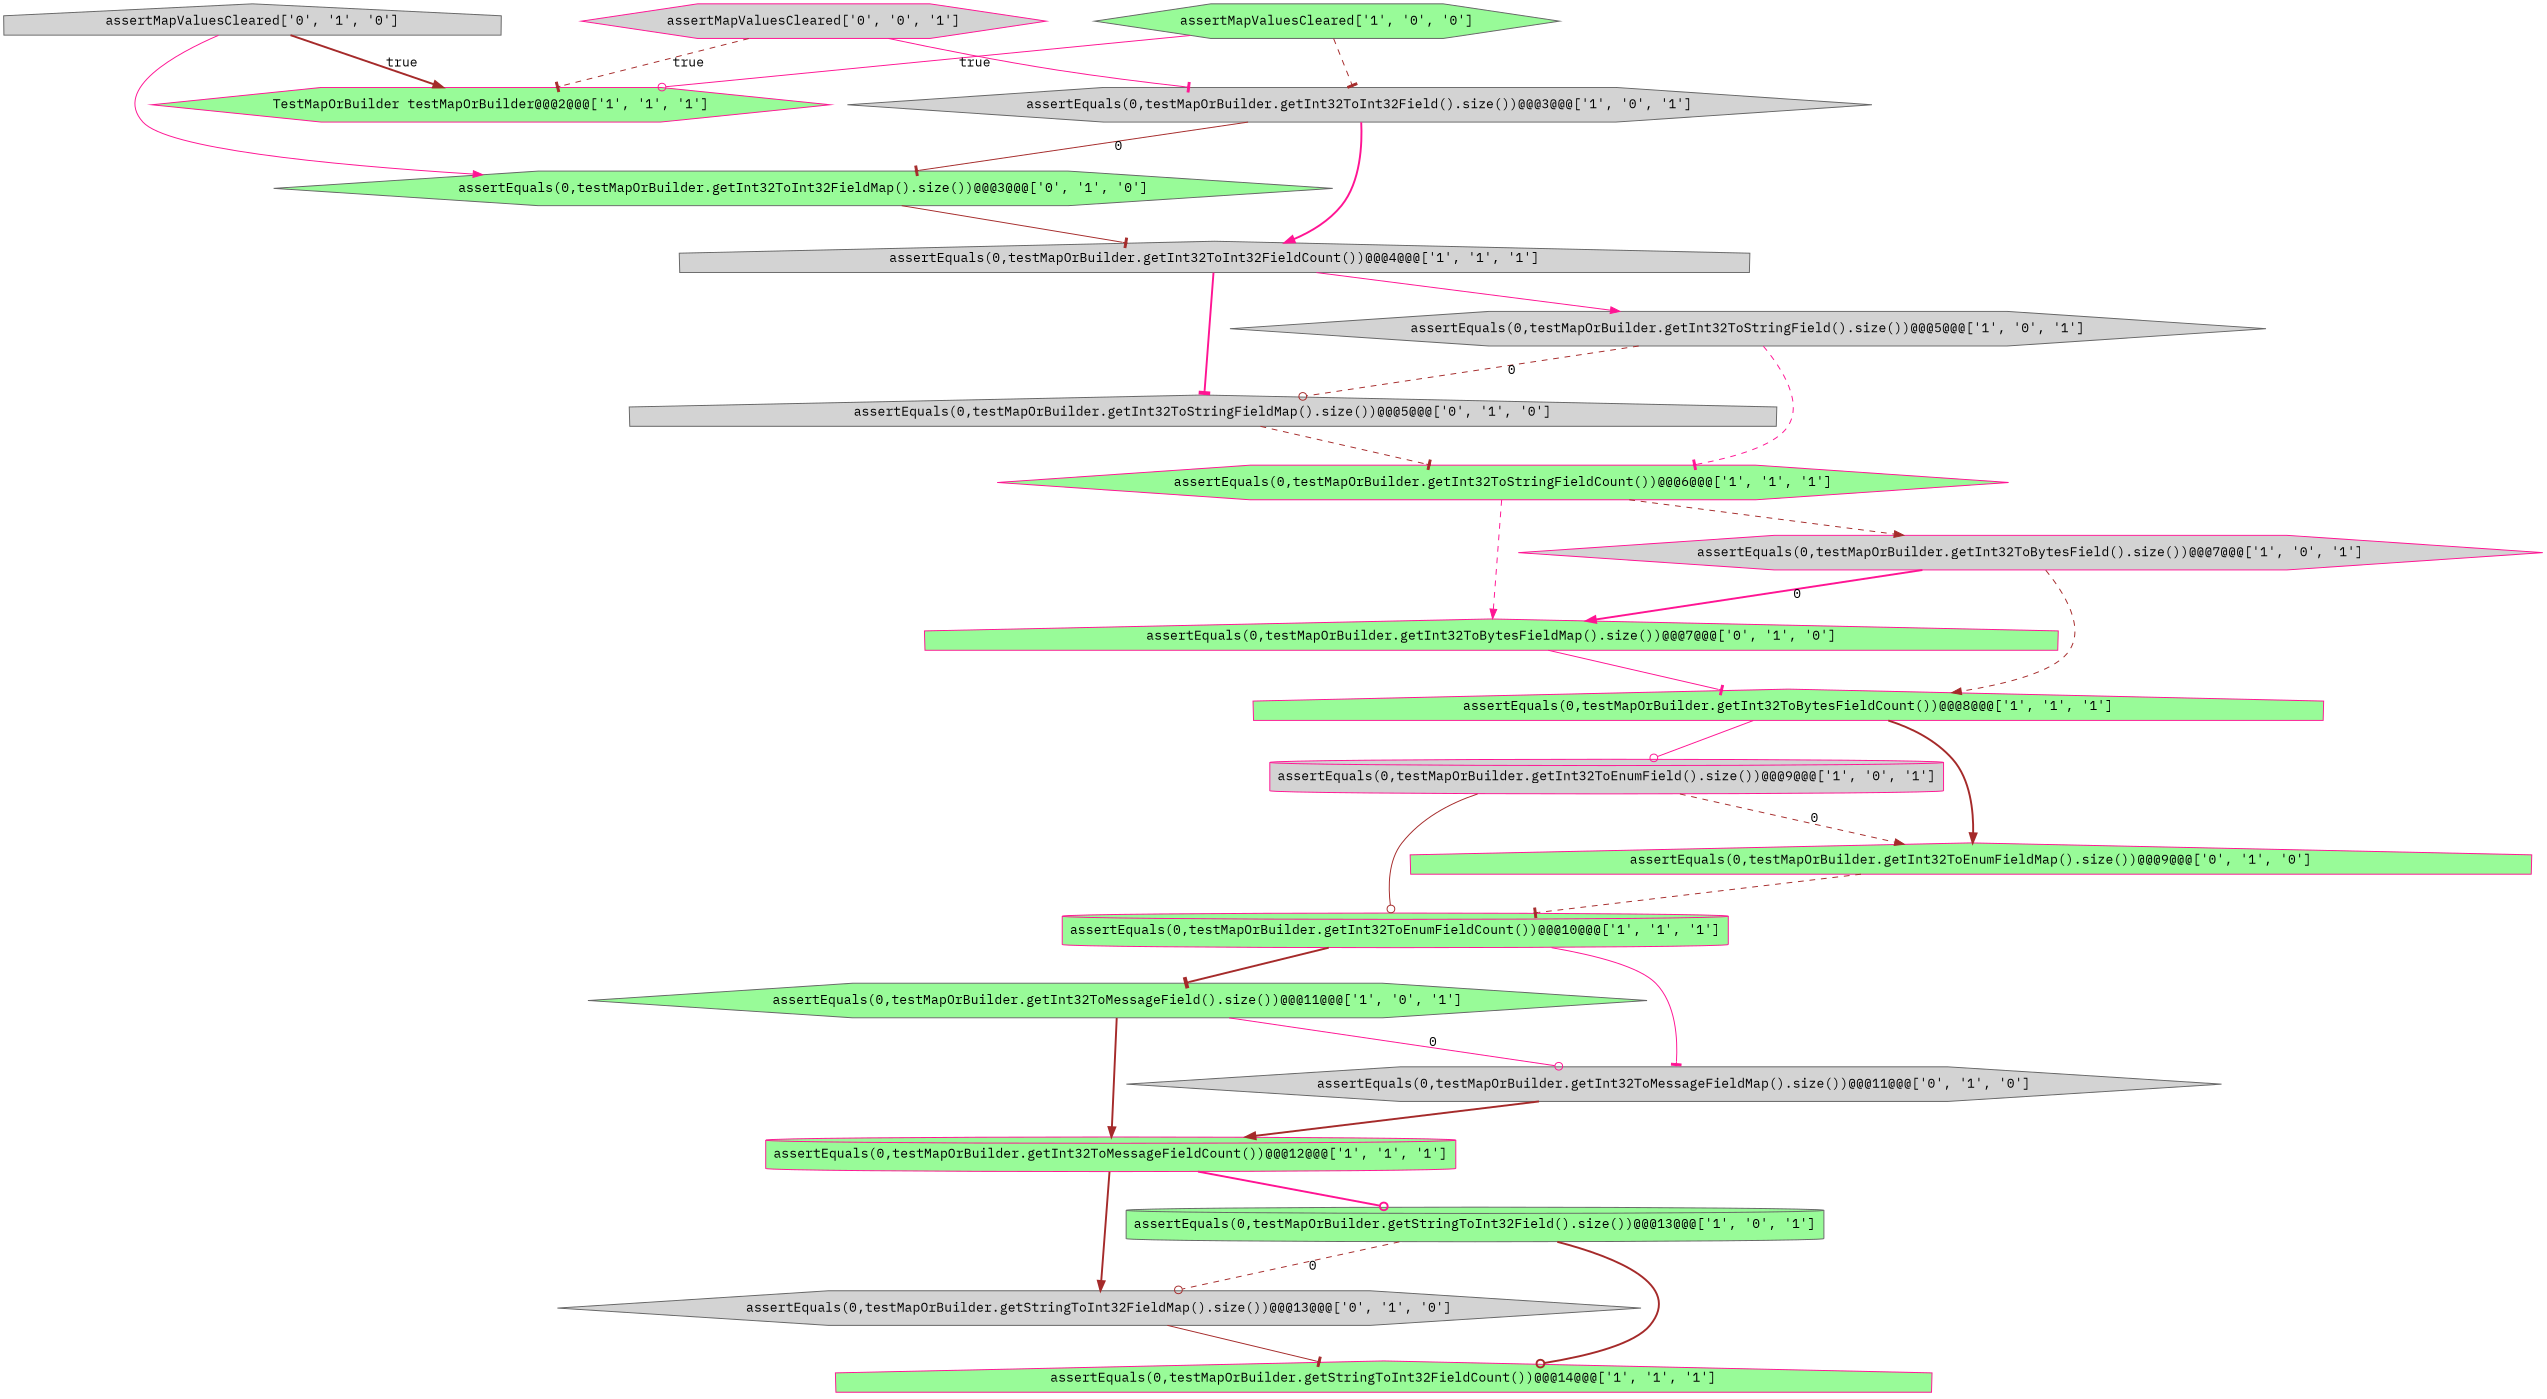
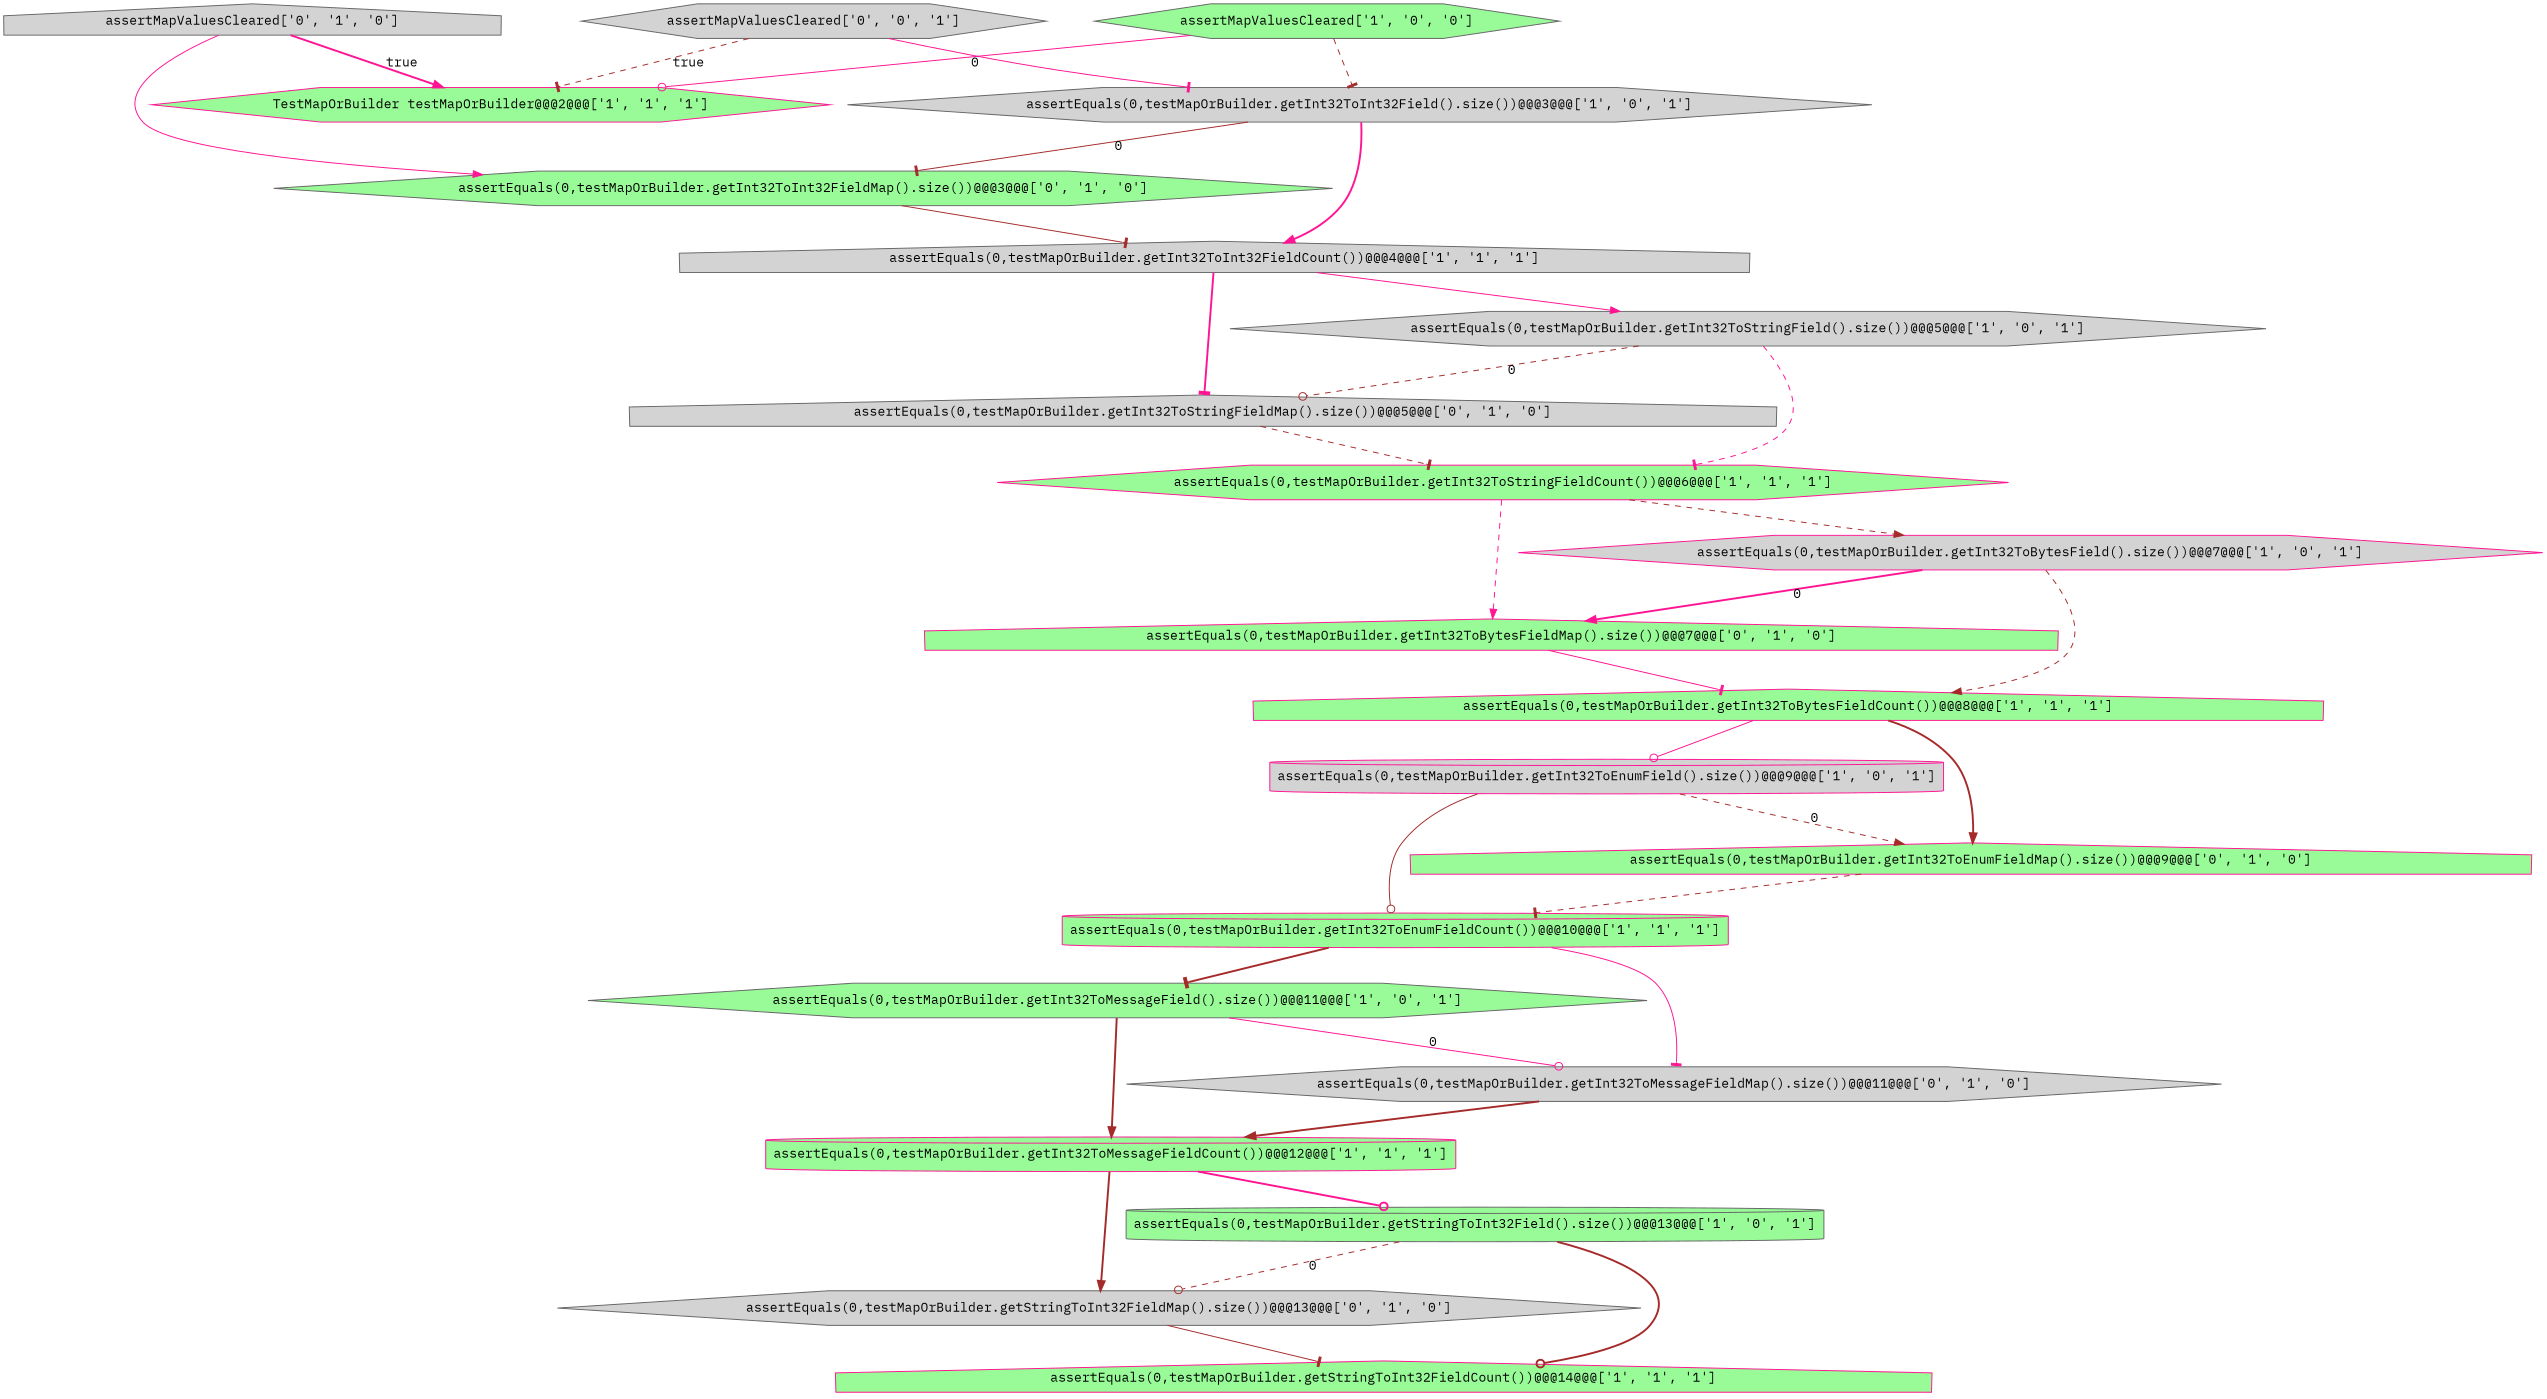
(814, 21) -> (814, 21)
(362, 60) -> (362, 60)
(975, 63) -> (975, 63)
